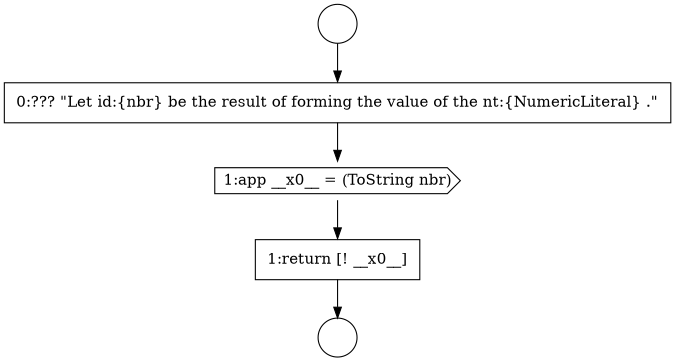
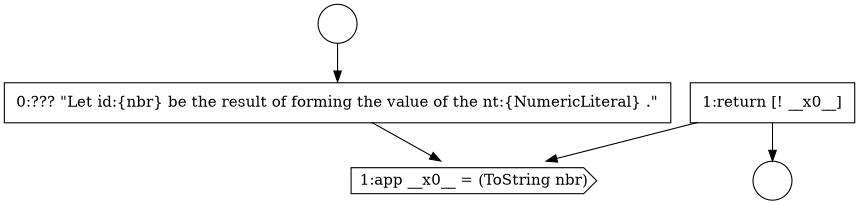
(338, 214) -> (628, 140)
